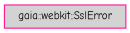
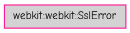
(65, 17) -> (65, 17)
